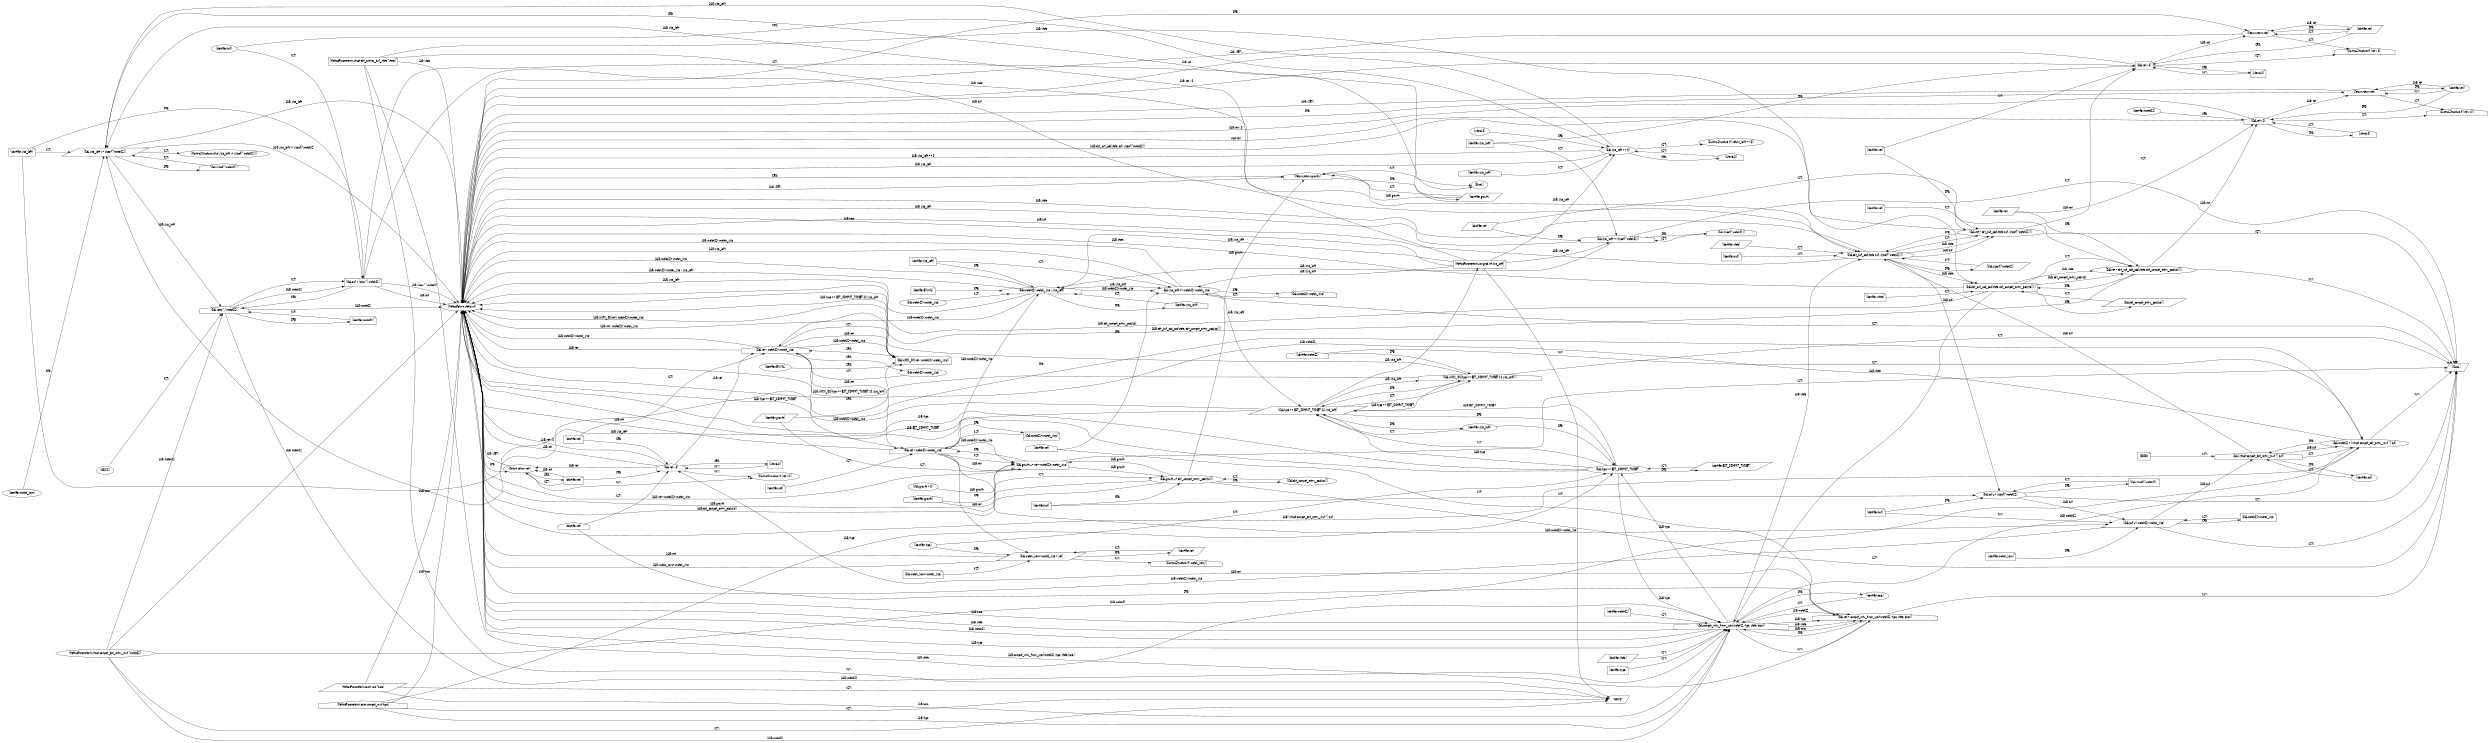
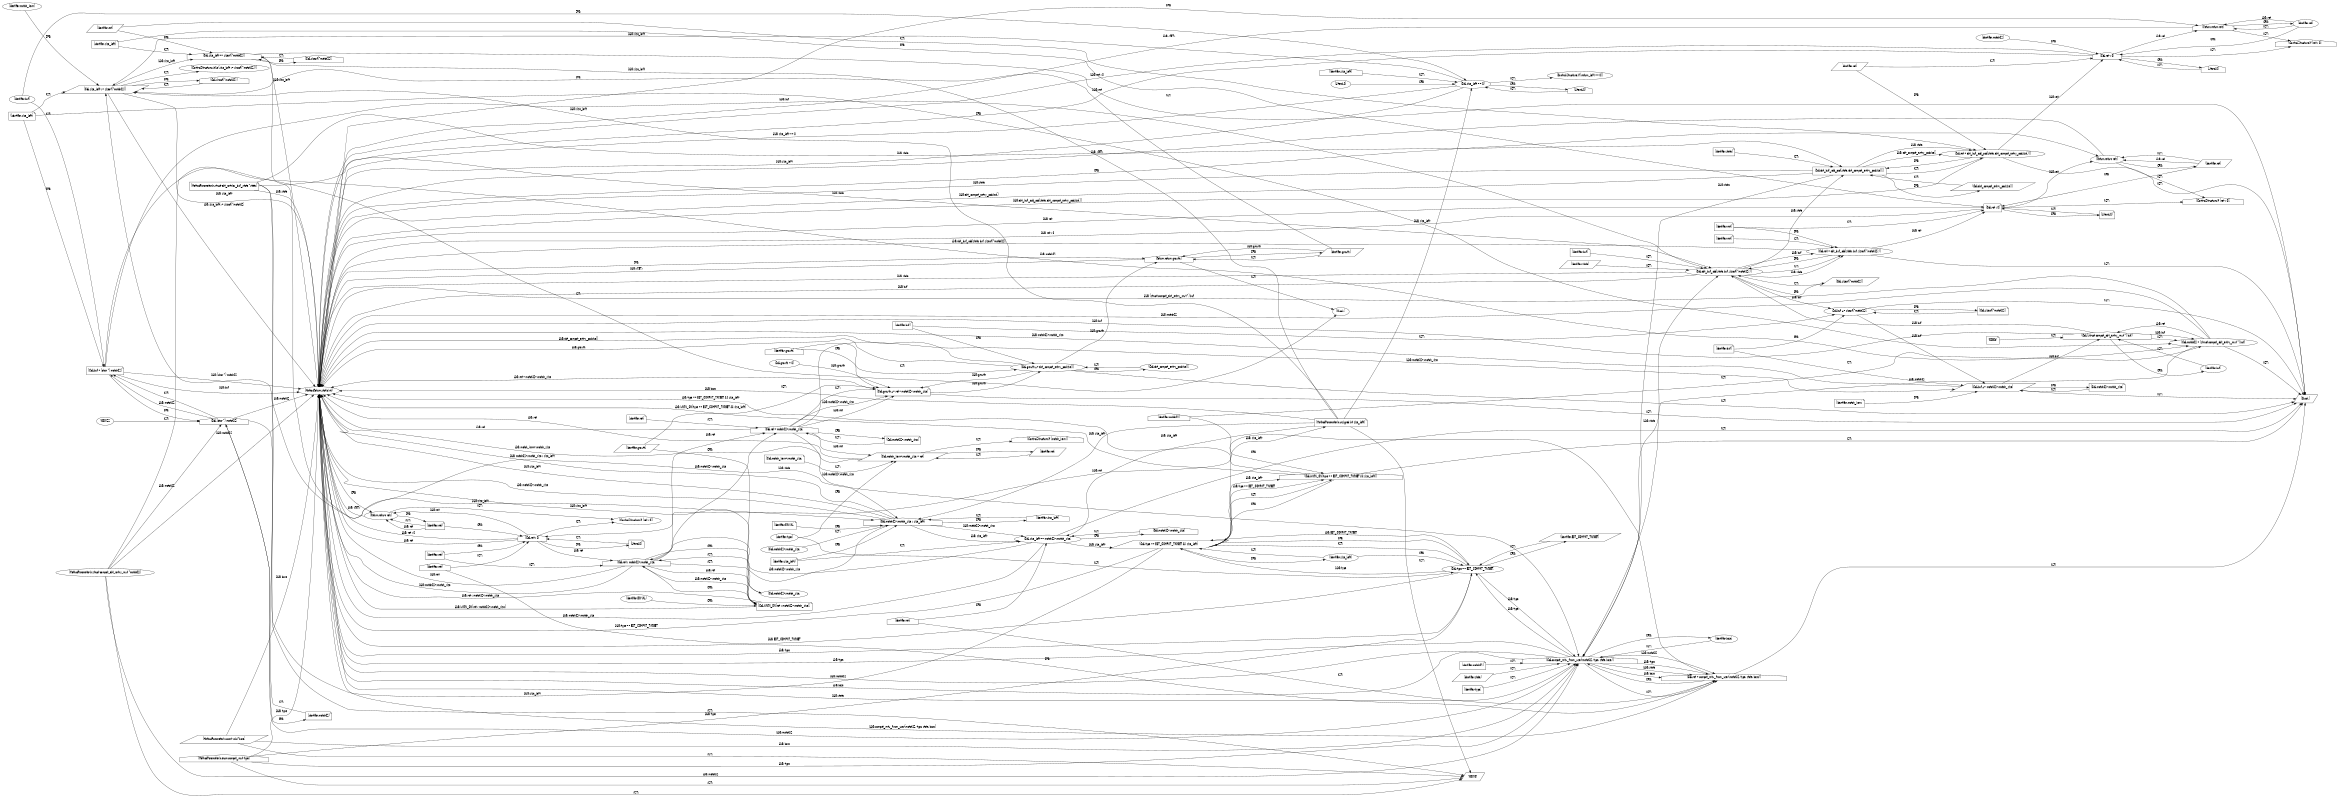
(164, 230) -> (152, 70)
none -> (1183, 326)
(2311, 442) -> (2160, 324)
(993, 454) -> none
